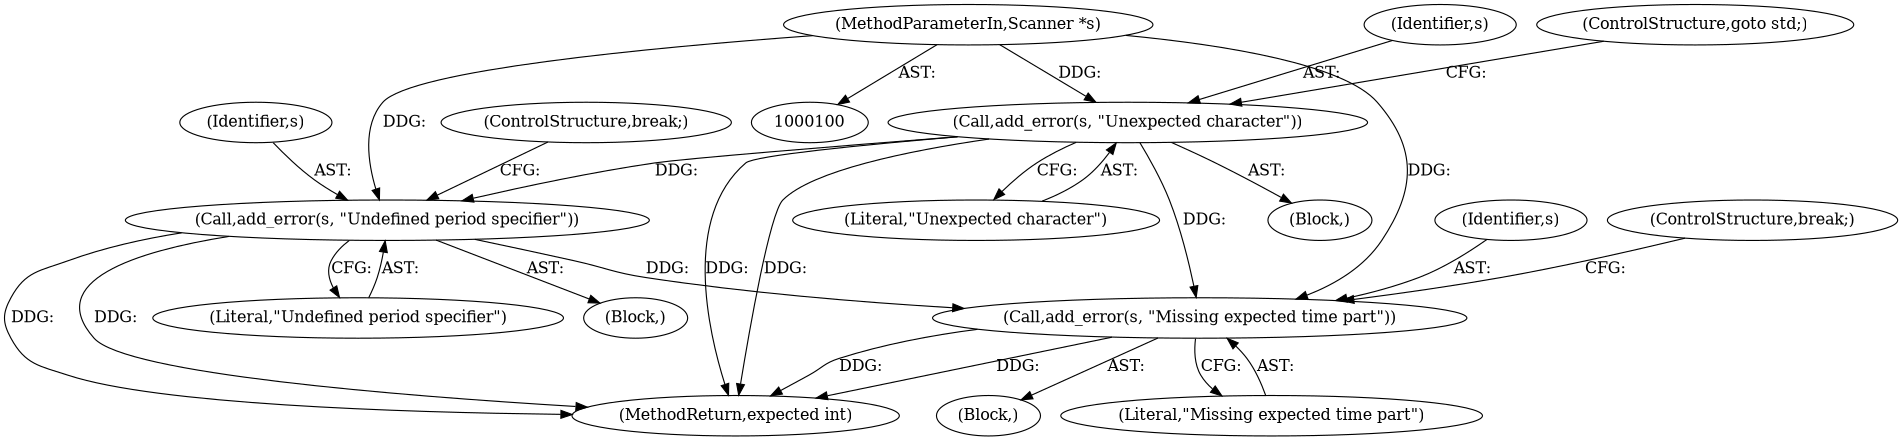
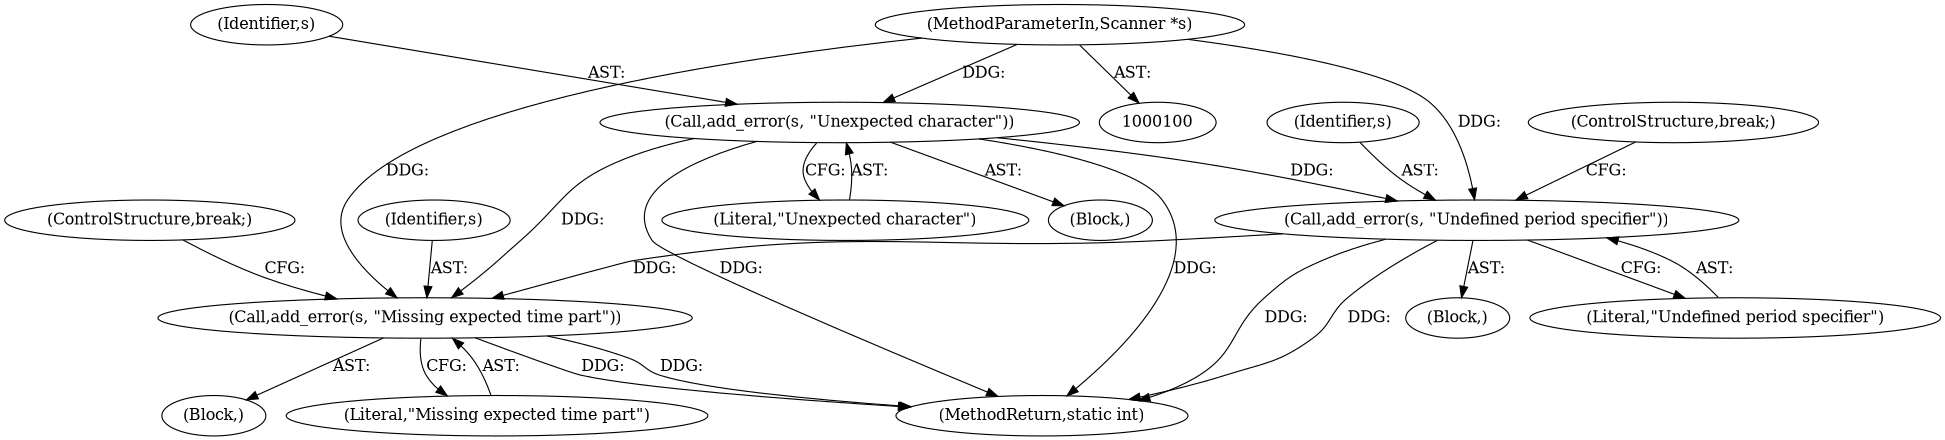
(1695, 25) -> none
(736, 416) -> (1042, 416)
